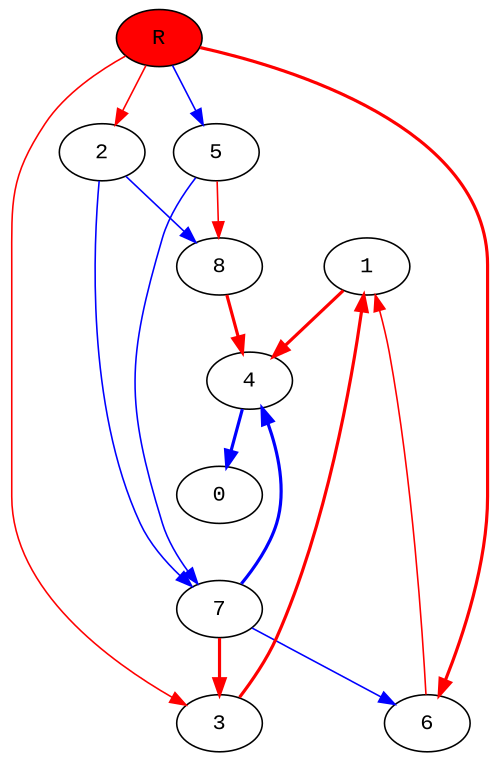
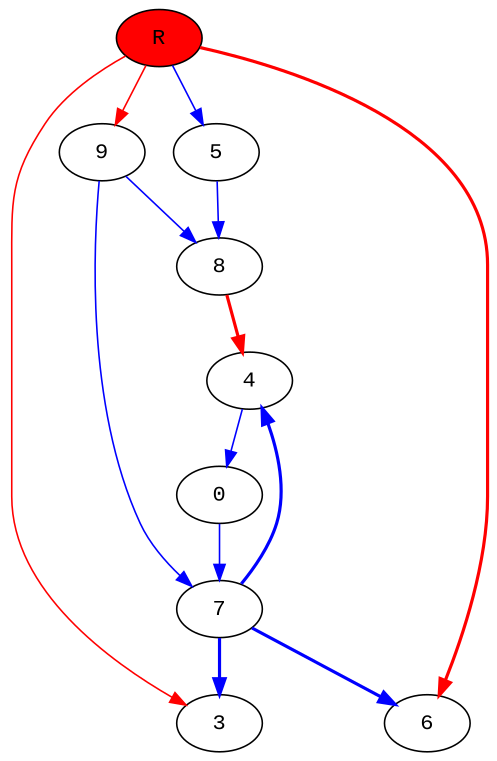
(102, 152) -> (102, 152)
(218, 202) -> (218, 202)
(367, 266) -> none
(136, 373) -> (220, 544)
(237, 430) -> (237, 430)
(220, 658) -> (220, 658)
(316, 662) -> (316, 662)
